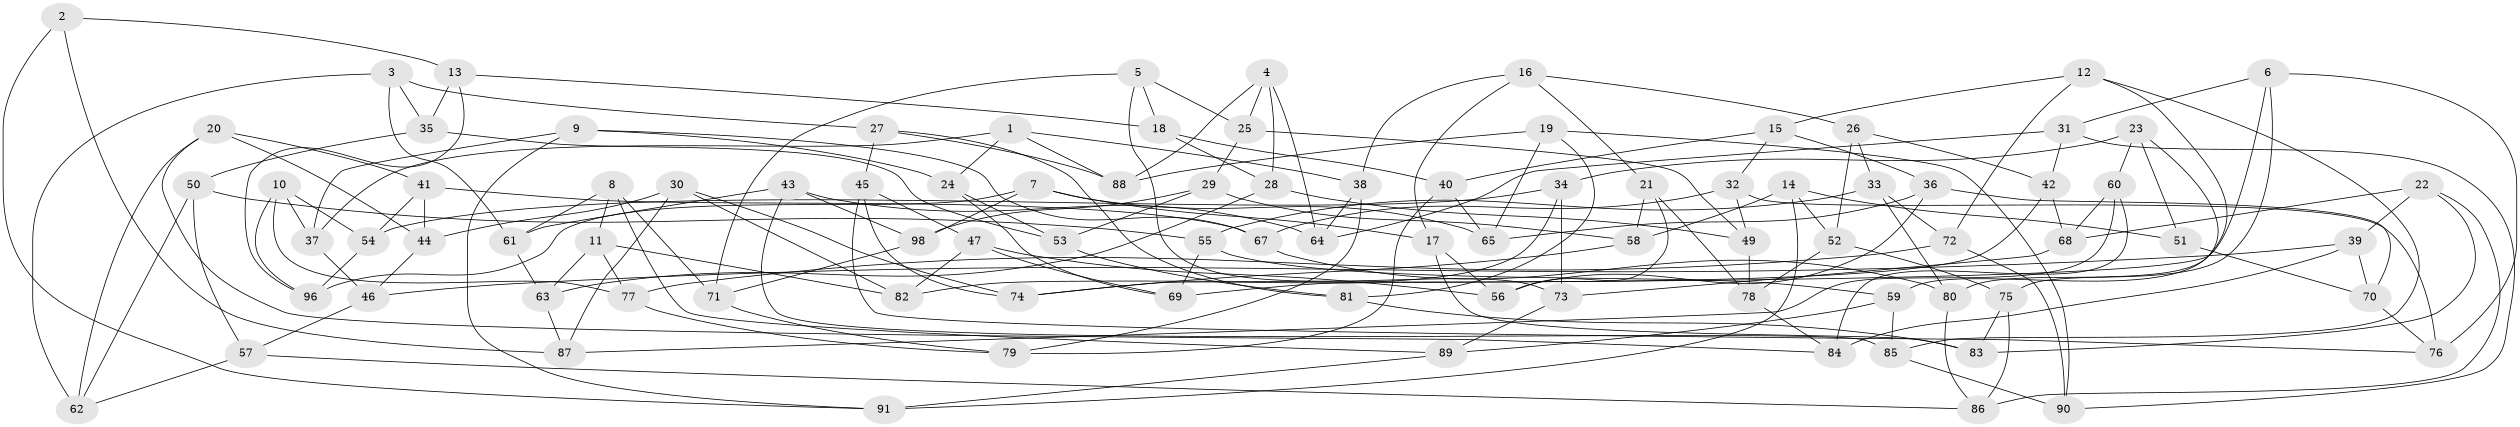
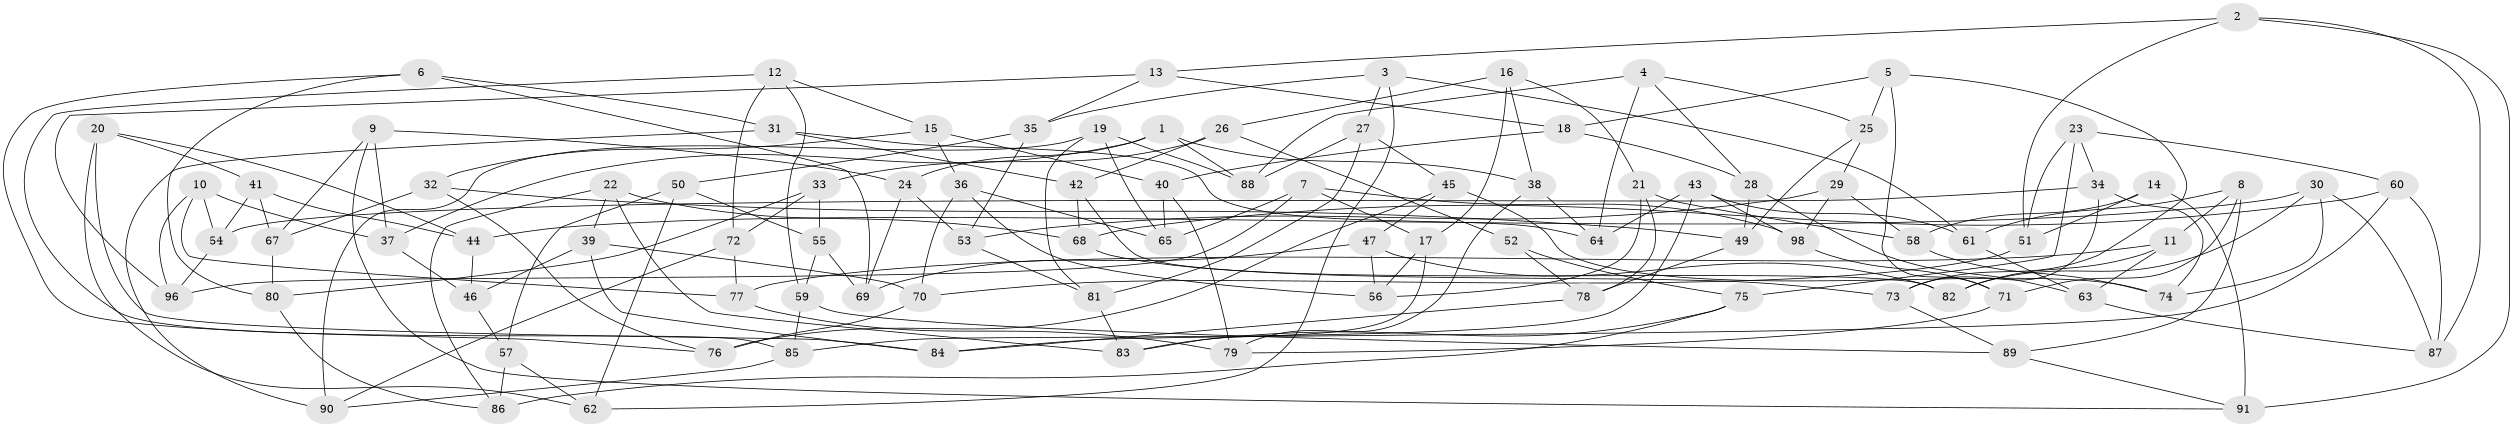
none -> (2077, 88)
(1811, 213) -> none
